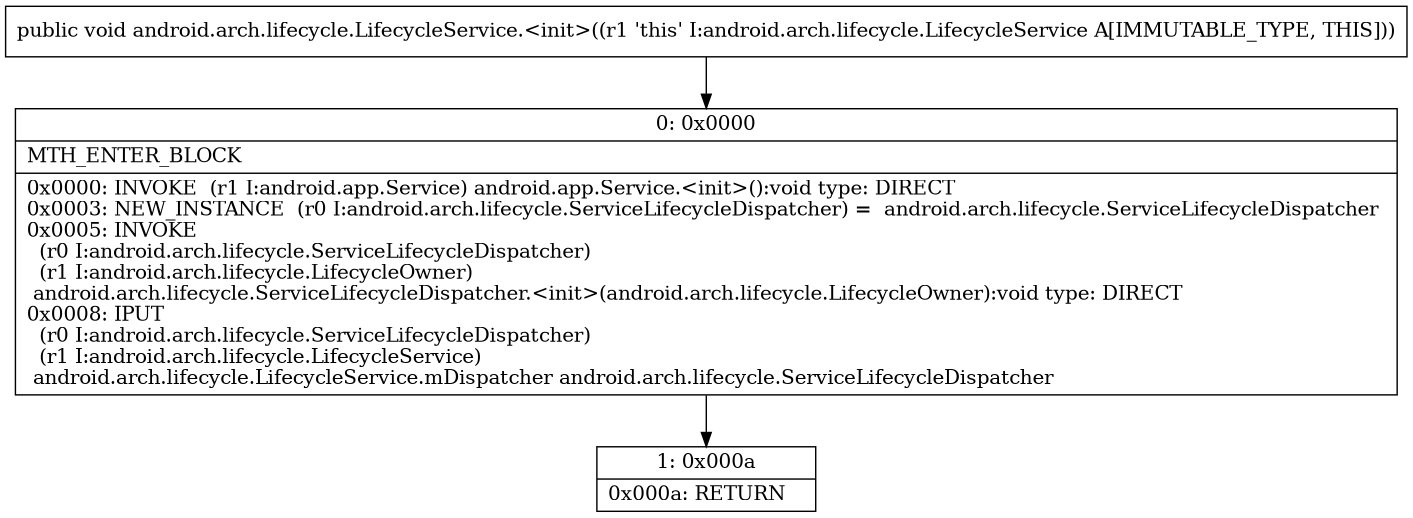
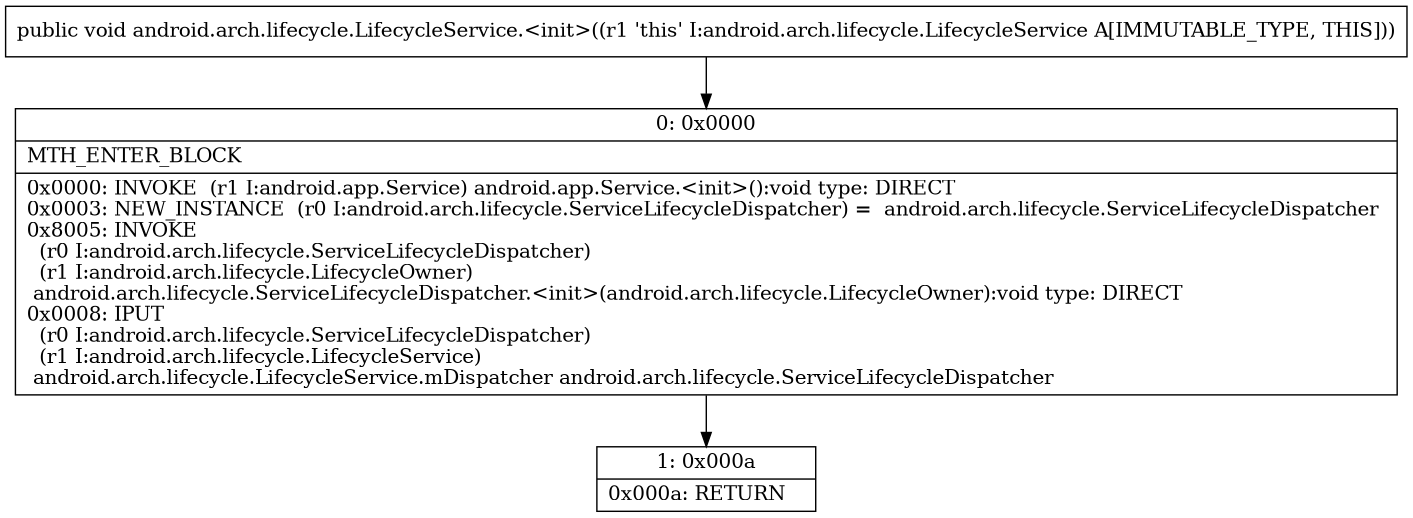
(119, 231) -> (119, 231)
